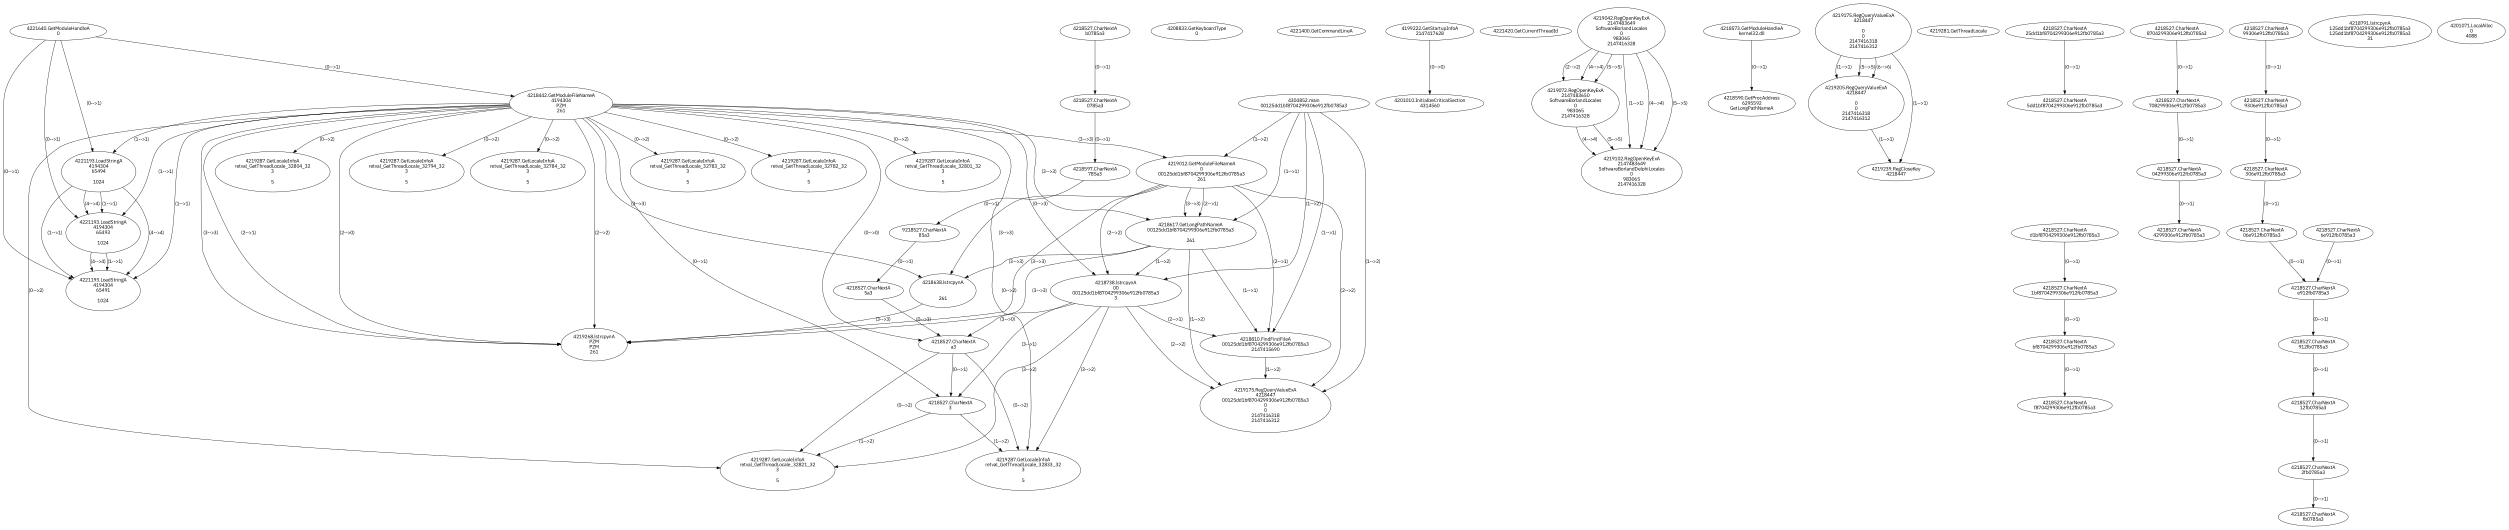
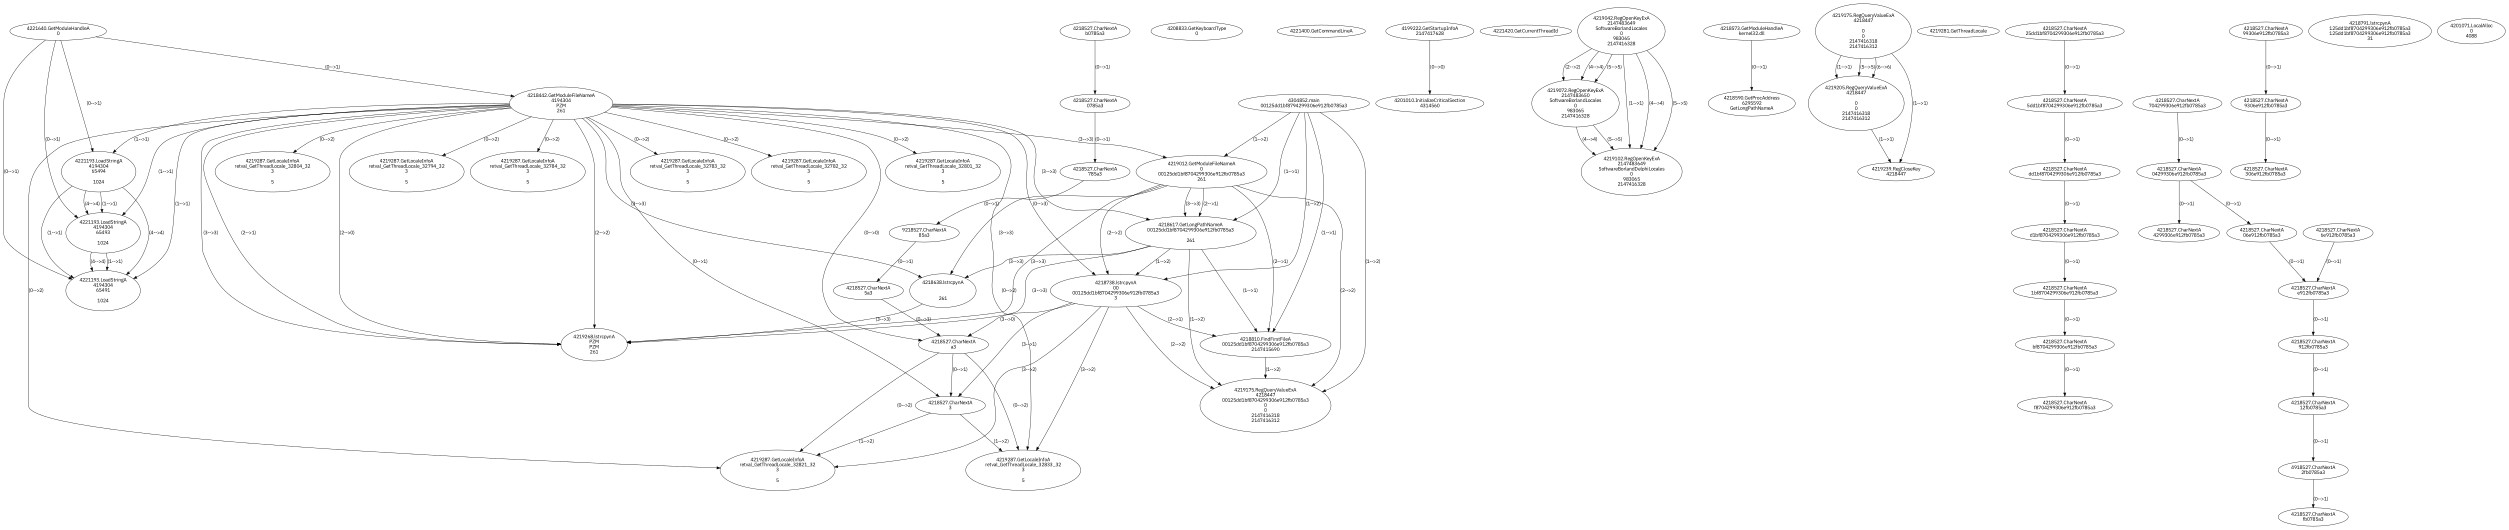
(2177, 31) -> none
(1304, 103) -> (1304, 103)
(2177, 103) -> (2177, 103)
(1095, 172) -> (1095, 172)
none -> (2065, 172)
(2264, 201) -> (2219, 201)
(2313, 470) -> (2313, 470)
